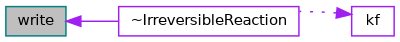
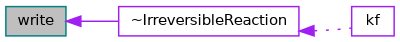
(318, 12) -> (333, 30)
